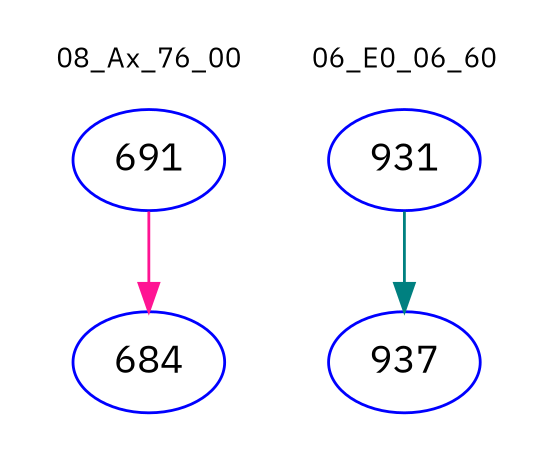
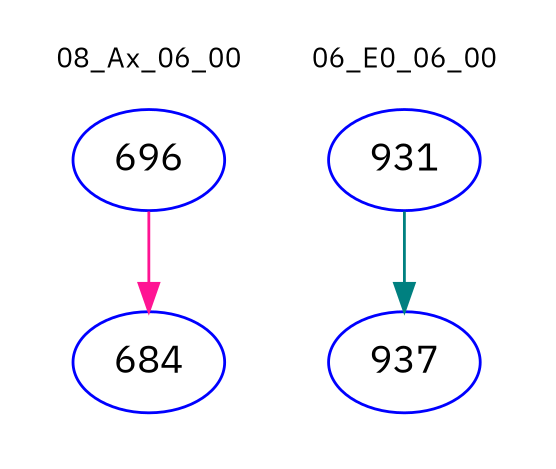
(150, 60) -> (150, 60)
(406, 60) -> (406, 60)
(149, 160) -> (149, 160)
